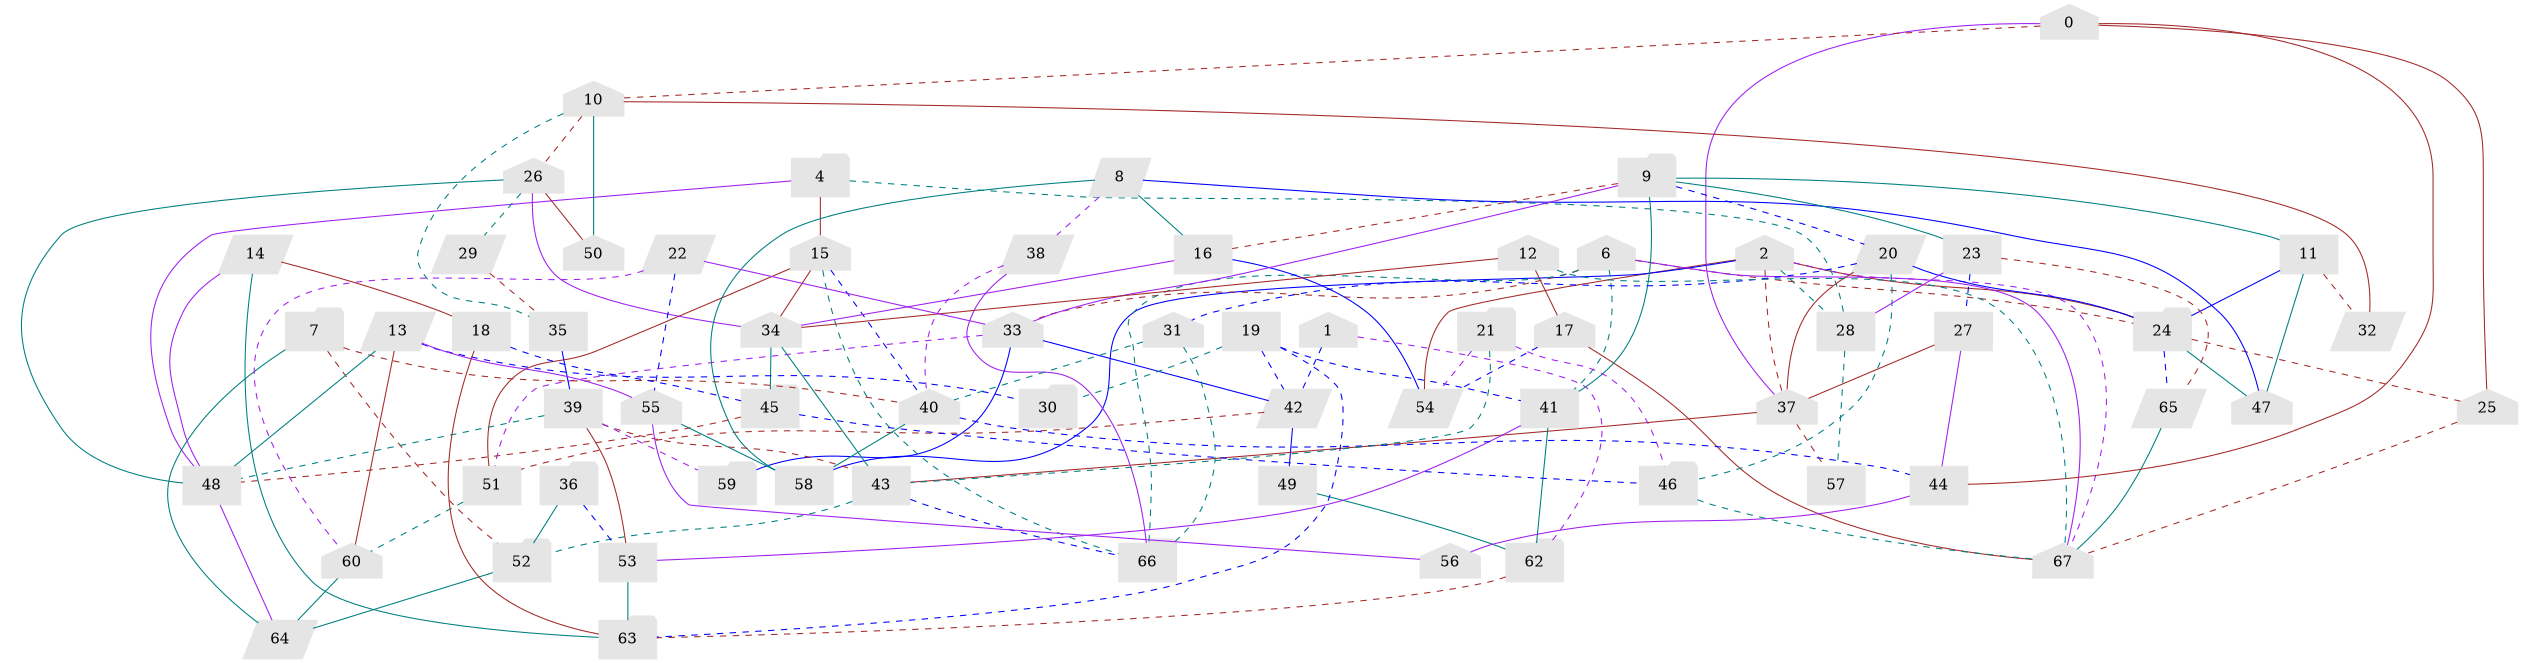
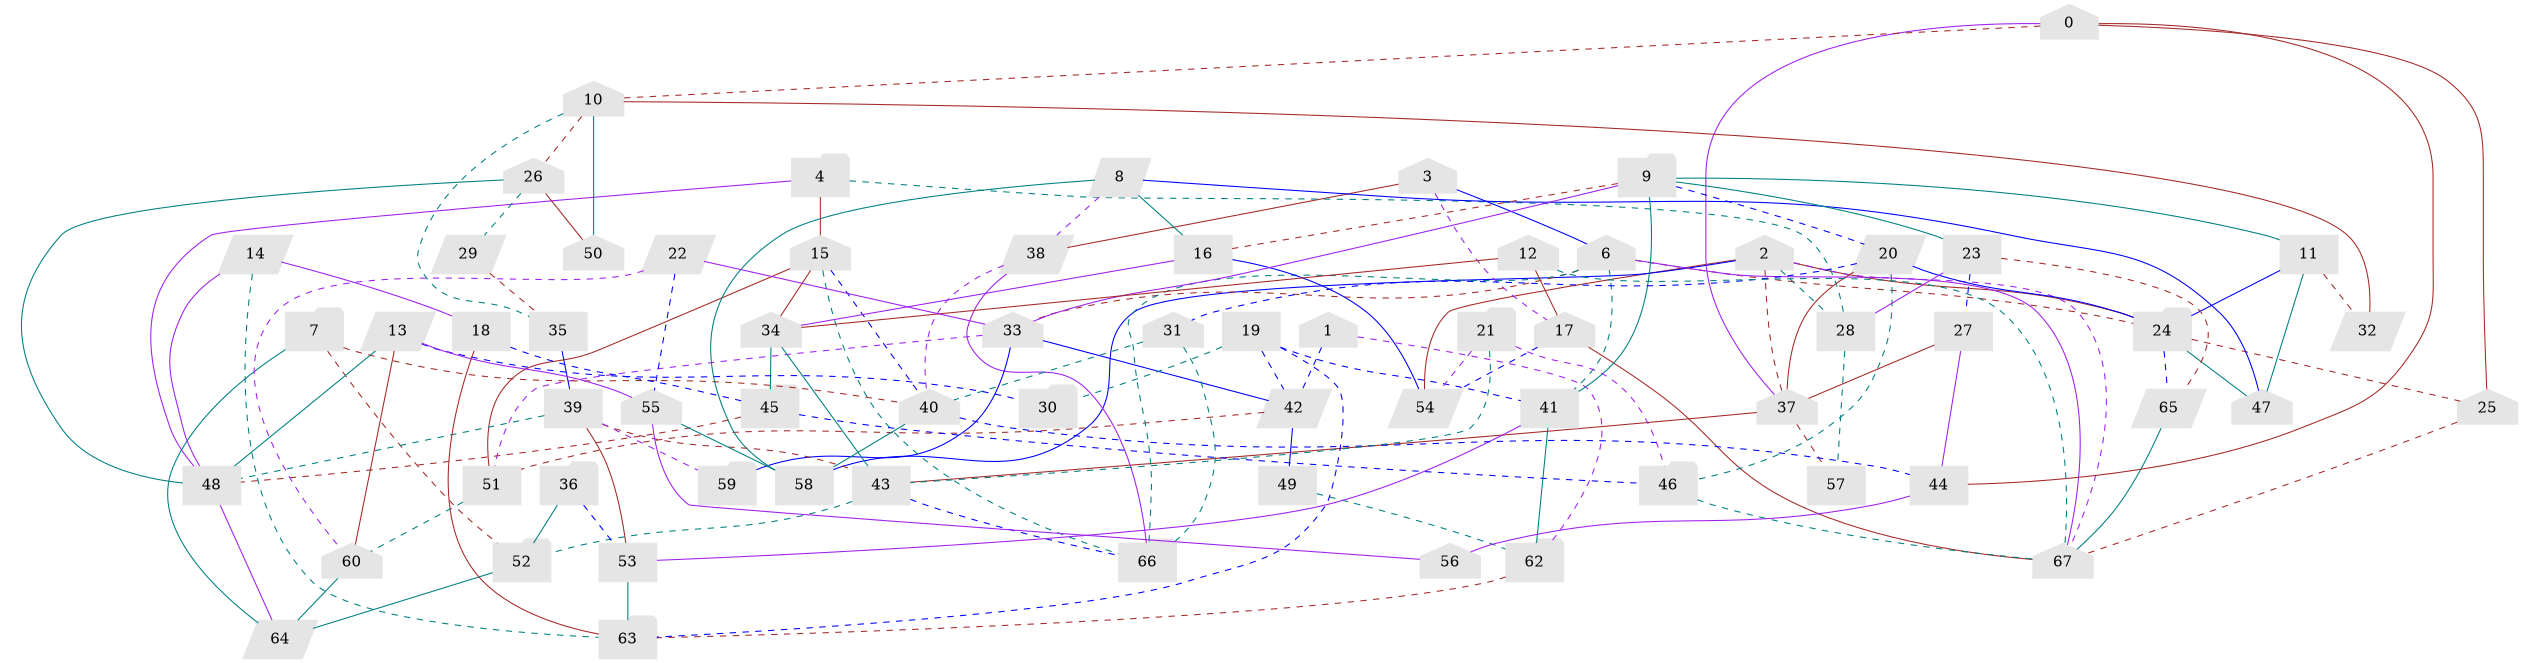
none -> (1428, 178)
(372, 288) -> (372, 288)
(603, 298) -> none
(1412, 519) -> (1412, 519)
(303, 570) -> (303, 570)
